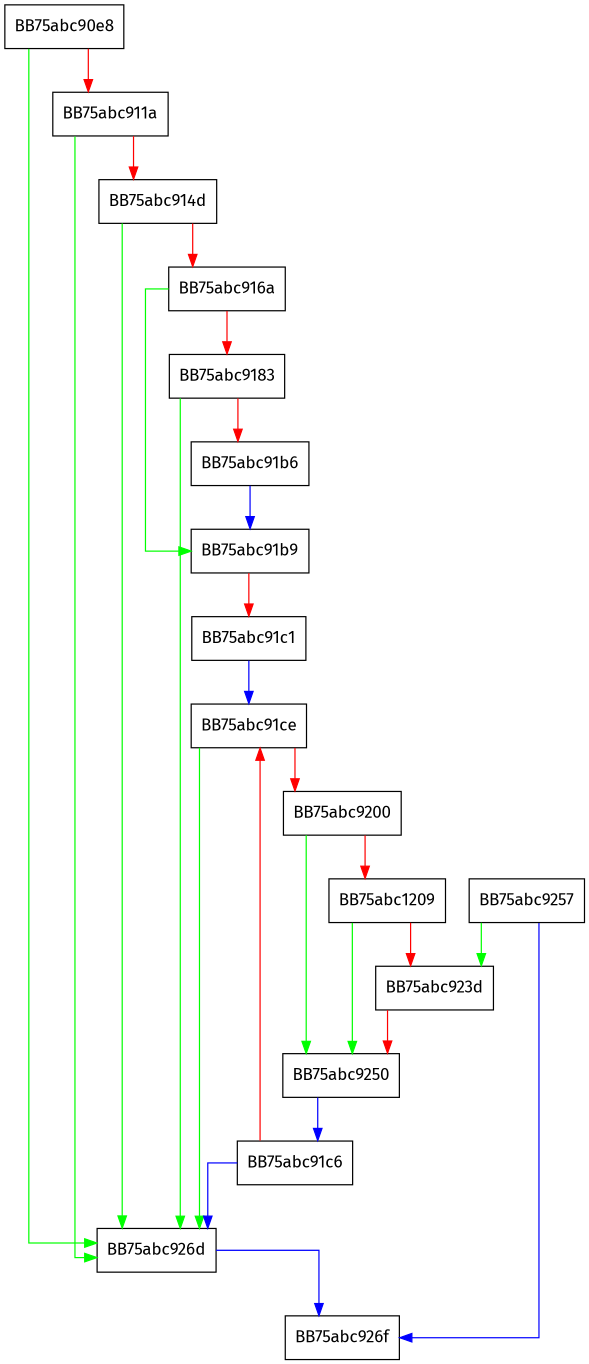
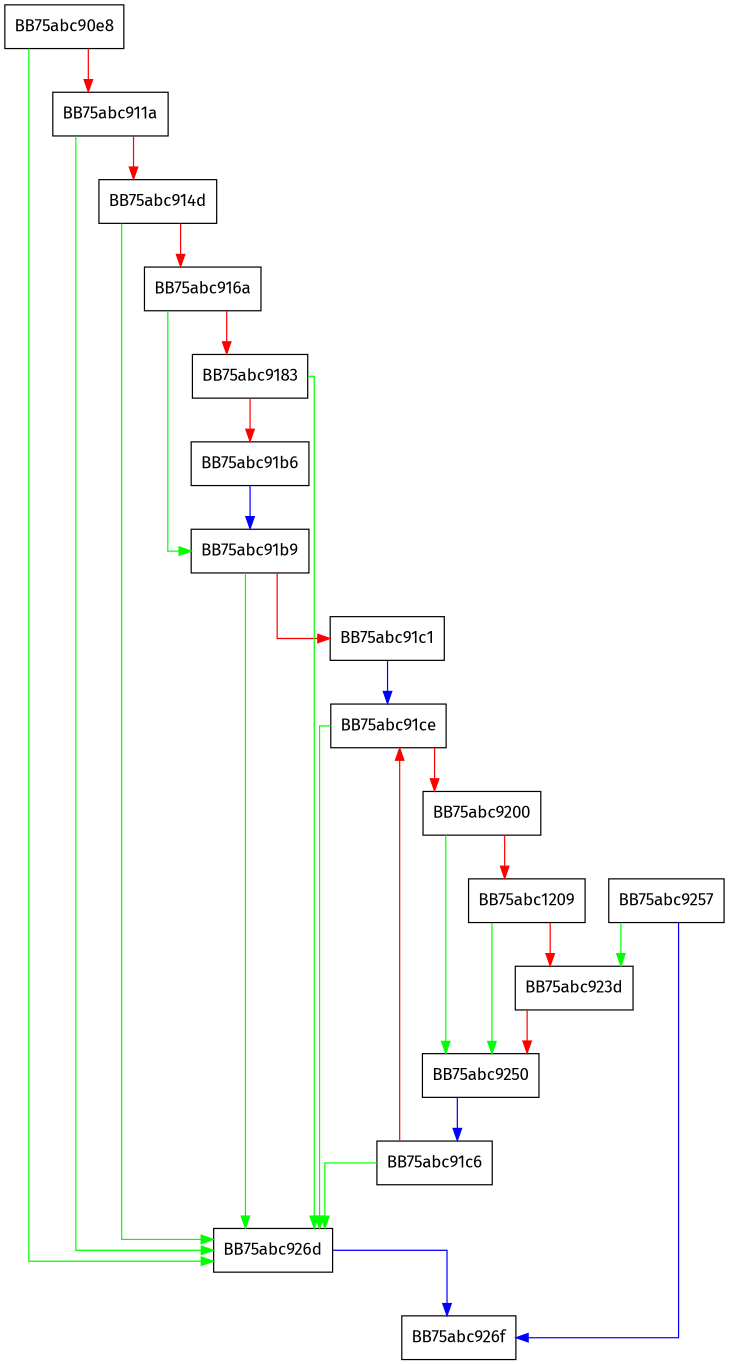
none -> (245, 895)
(208, 1175) -> (327, 1163)
